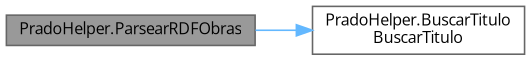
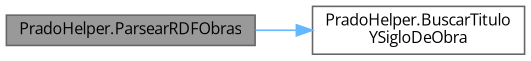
(419, 30) -> (419, 30)
